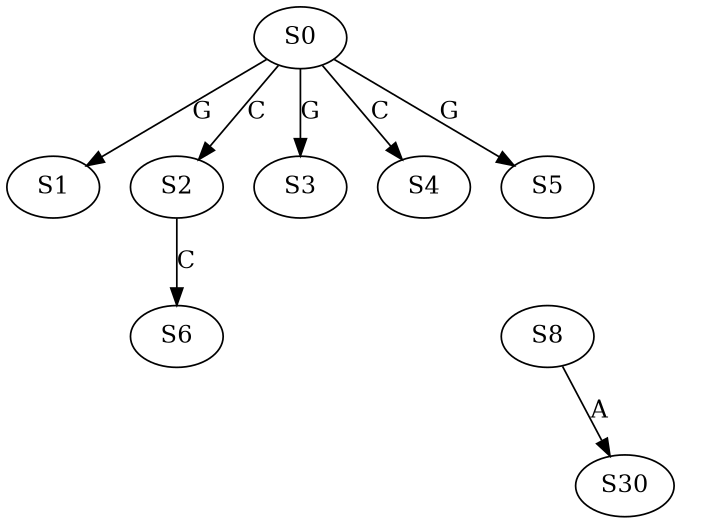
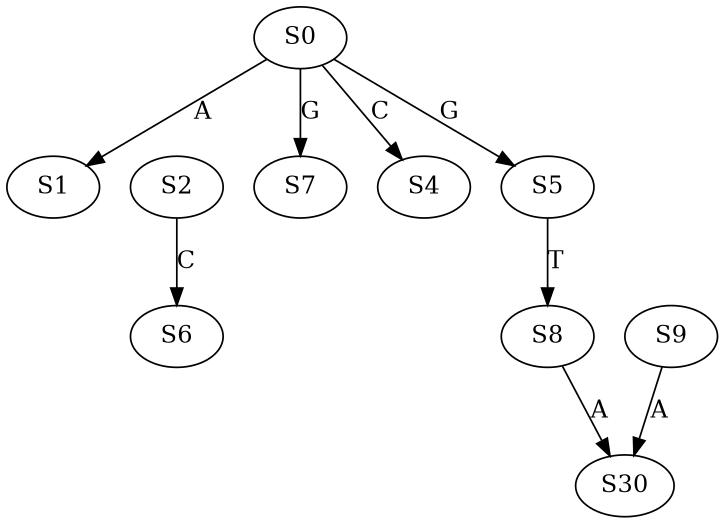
(244, 106) -> none
(203, 112) -> (203, 112)
(300, 187) -> (300, 187)
none -> (548, 253)
none -> (671, 336)
